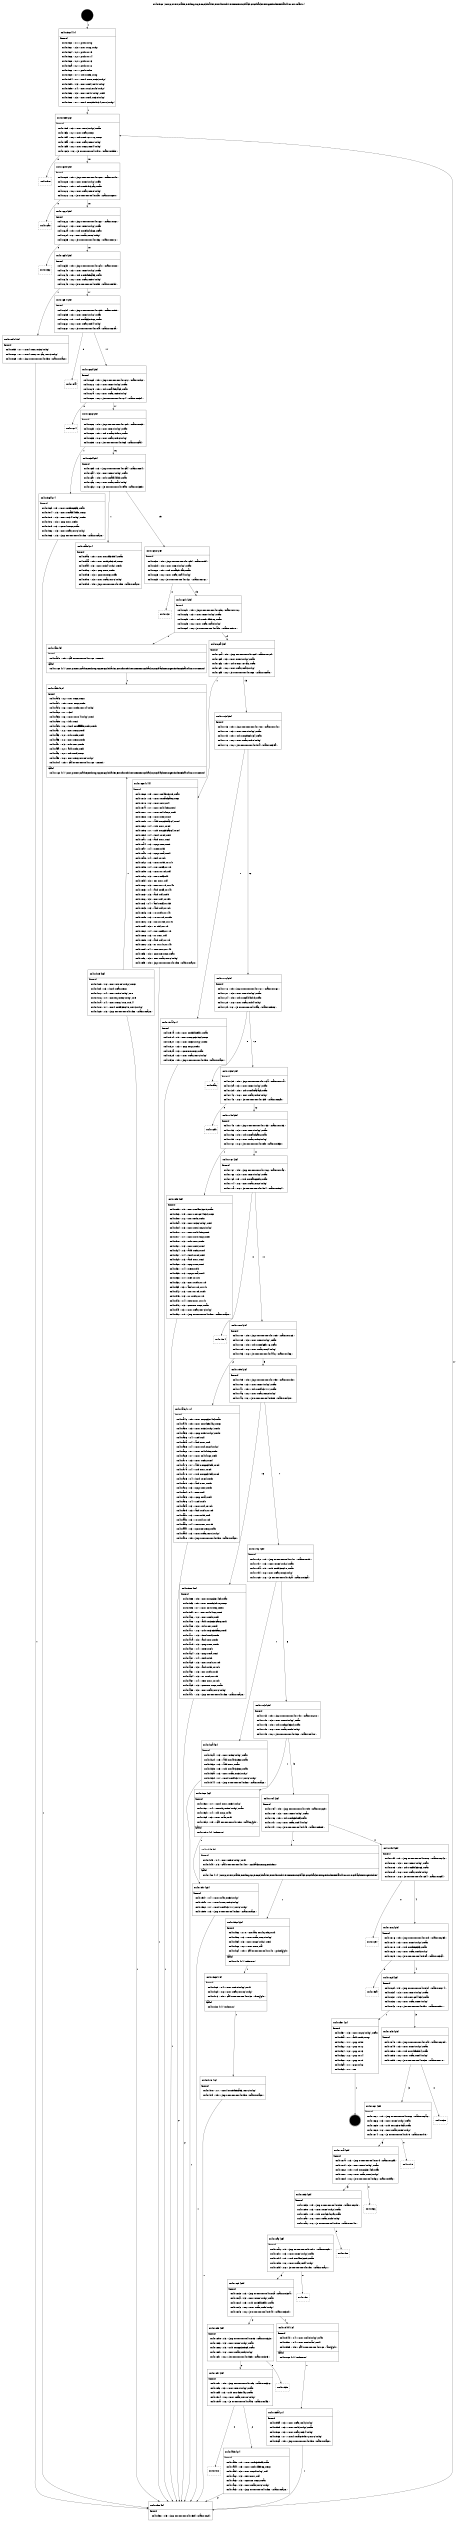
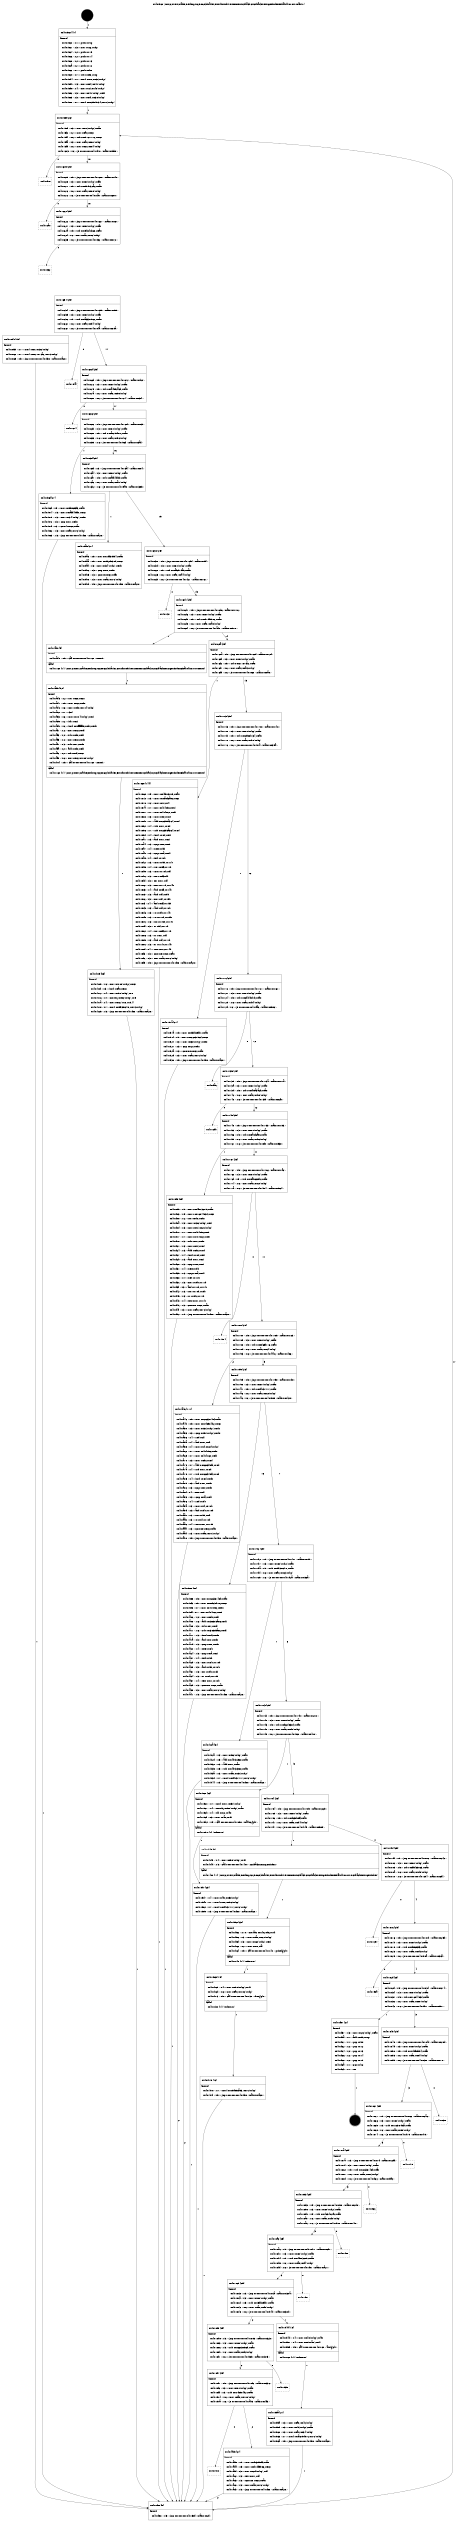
(87, 270) -> none
(126, 874) -> (119, 873)
none -> (314, 2231)
